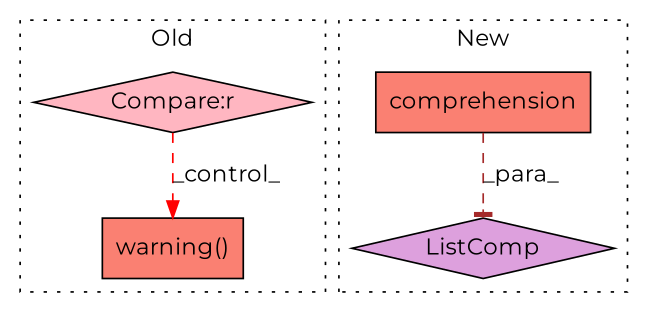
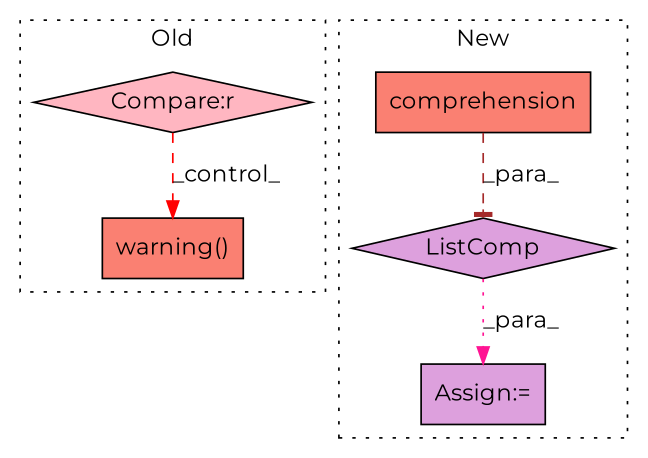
none -> (483, 394)
